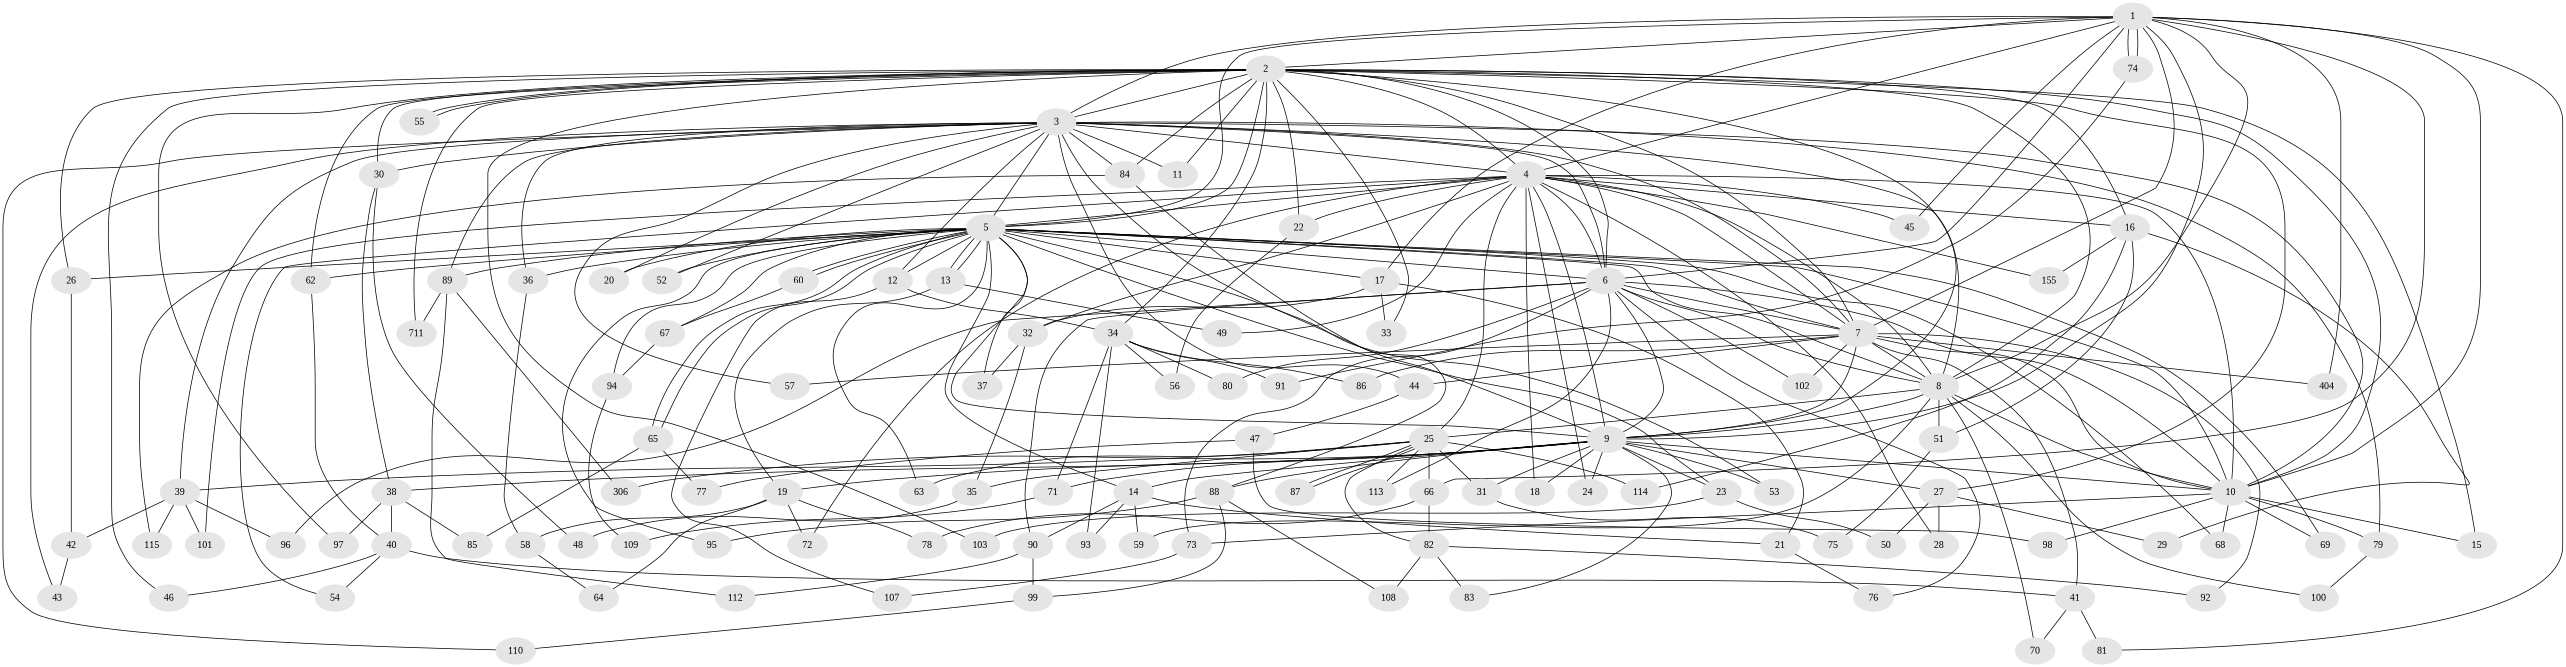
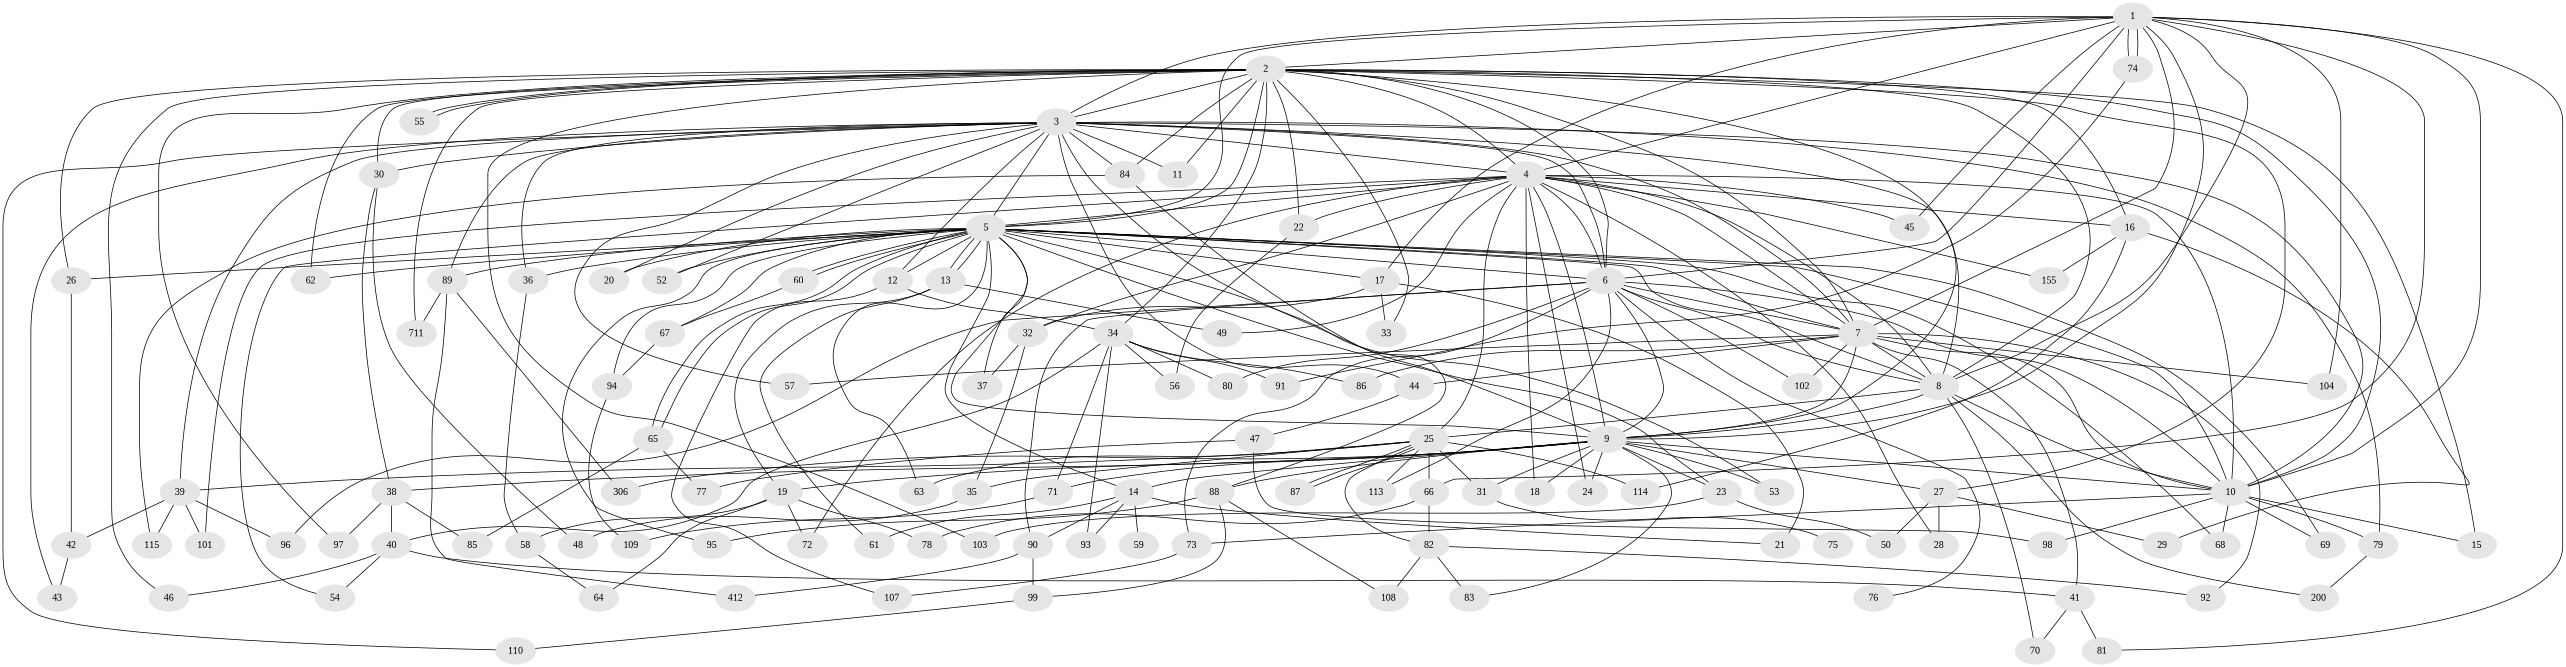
(2327, 386) -> (2327, 386)
(315, 426) -> (746, 488)
(1939, 439) -> none
(1706, 523) -> none
none -> (874, 545)
(1827, 572) -> none
(735, 598) -> (735, 598)
(2319, 598) -> (2319, 598)
